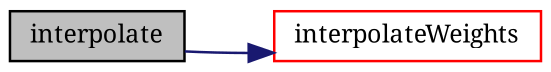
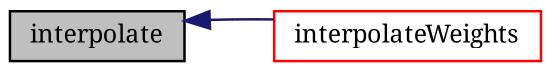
(216, 53) -> (242, 19)
